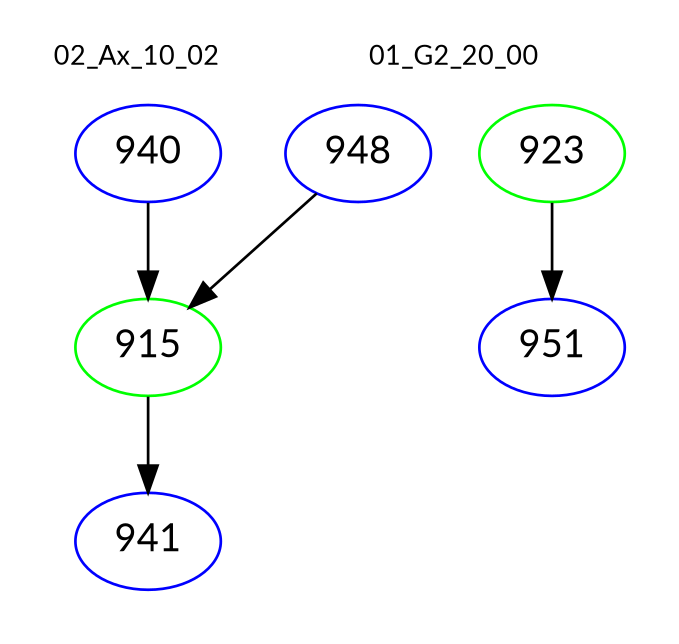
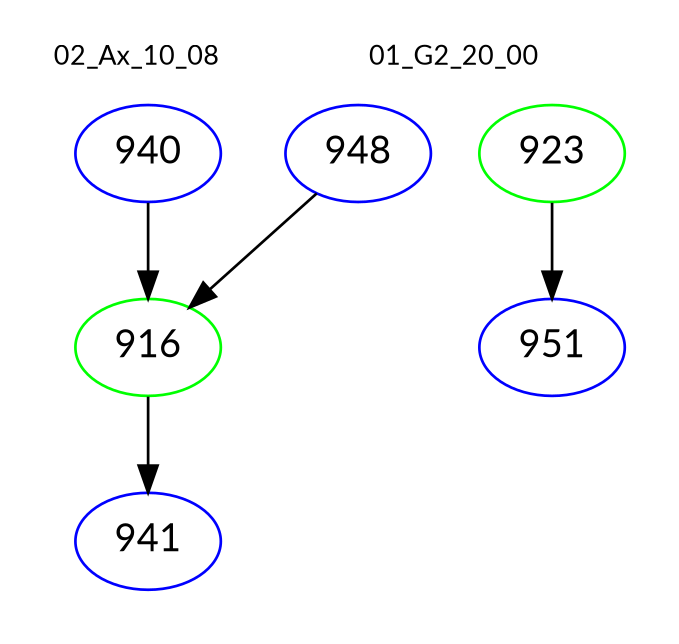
(137, 58) -> (137, 58)
(148, 347) -> (148, 347)
